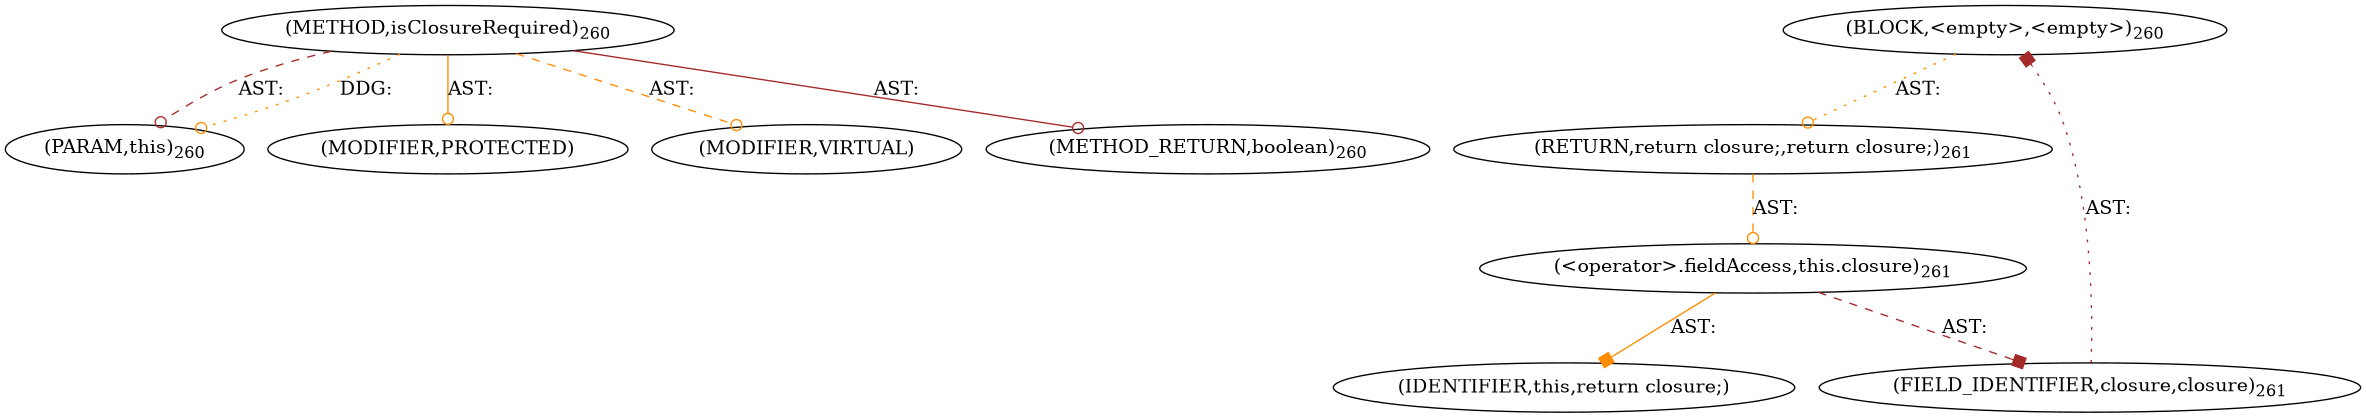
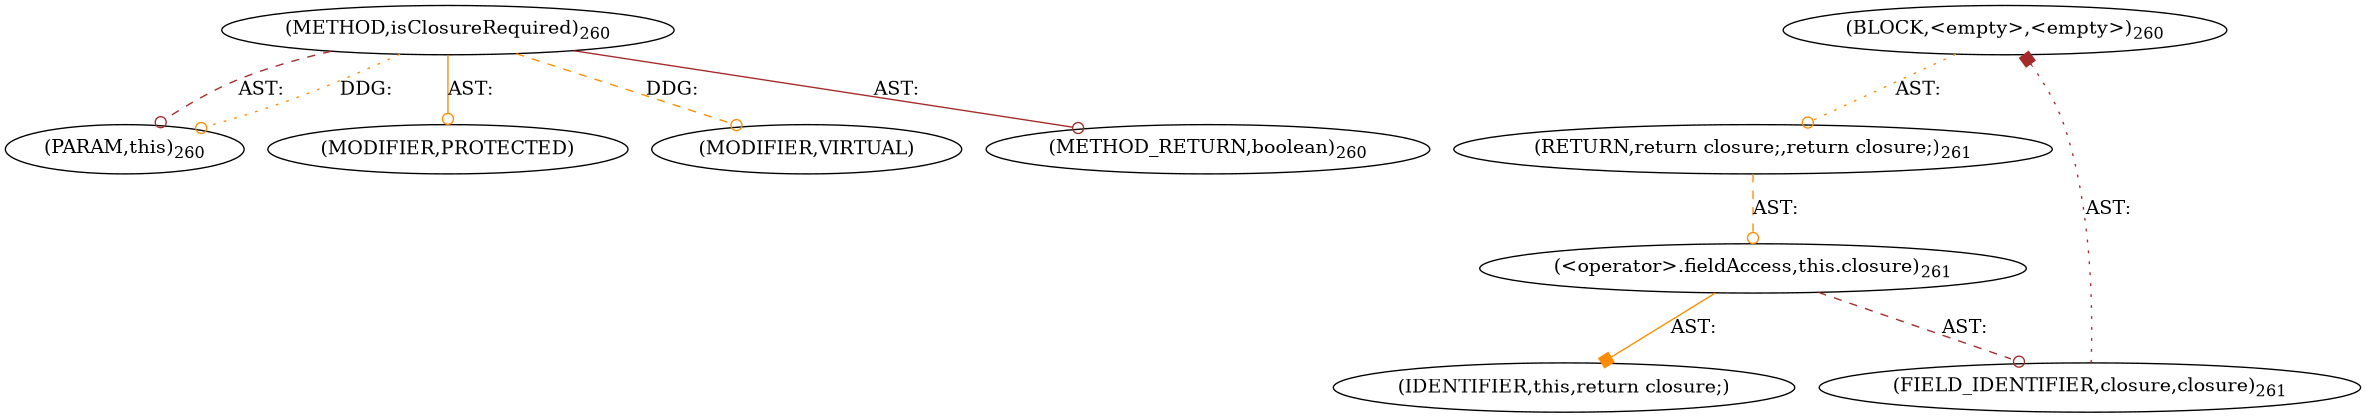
(675, 90) -> (675, 90)
(1915, 326) -> (1915, 326)
